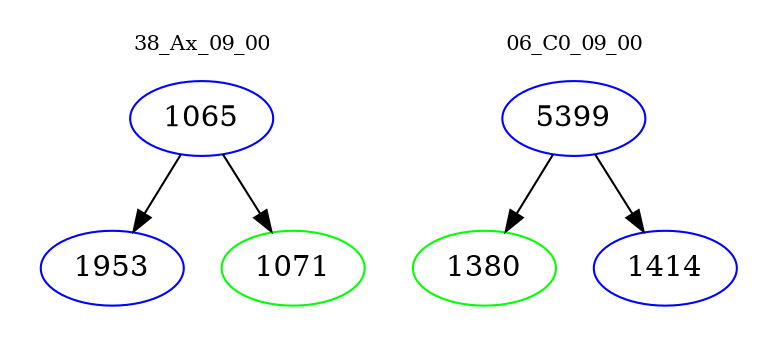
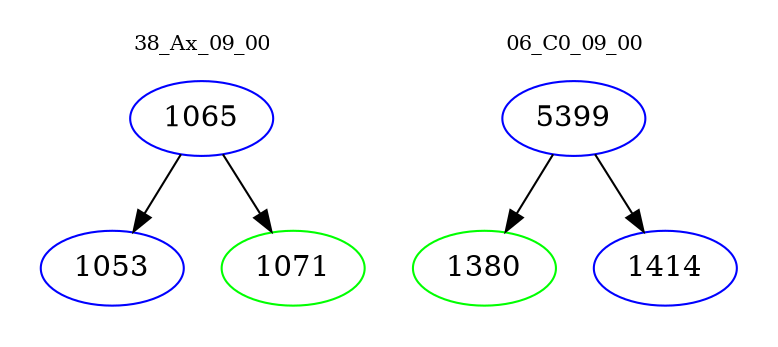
(112, 268) -> (112, 268)
